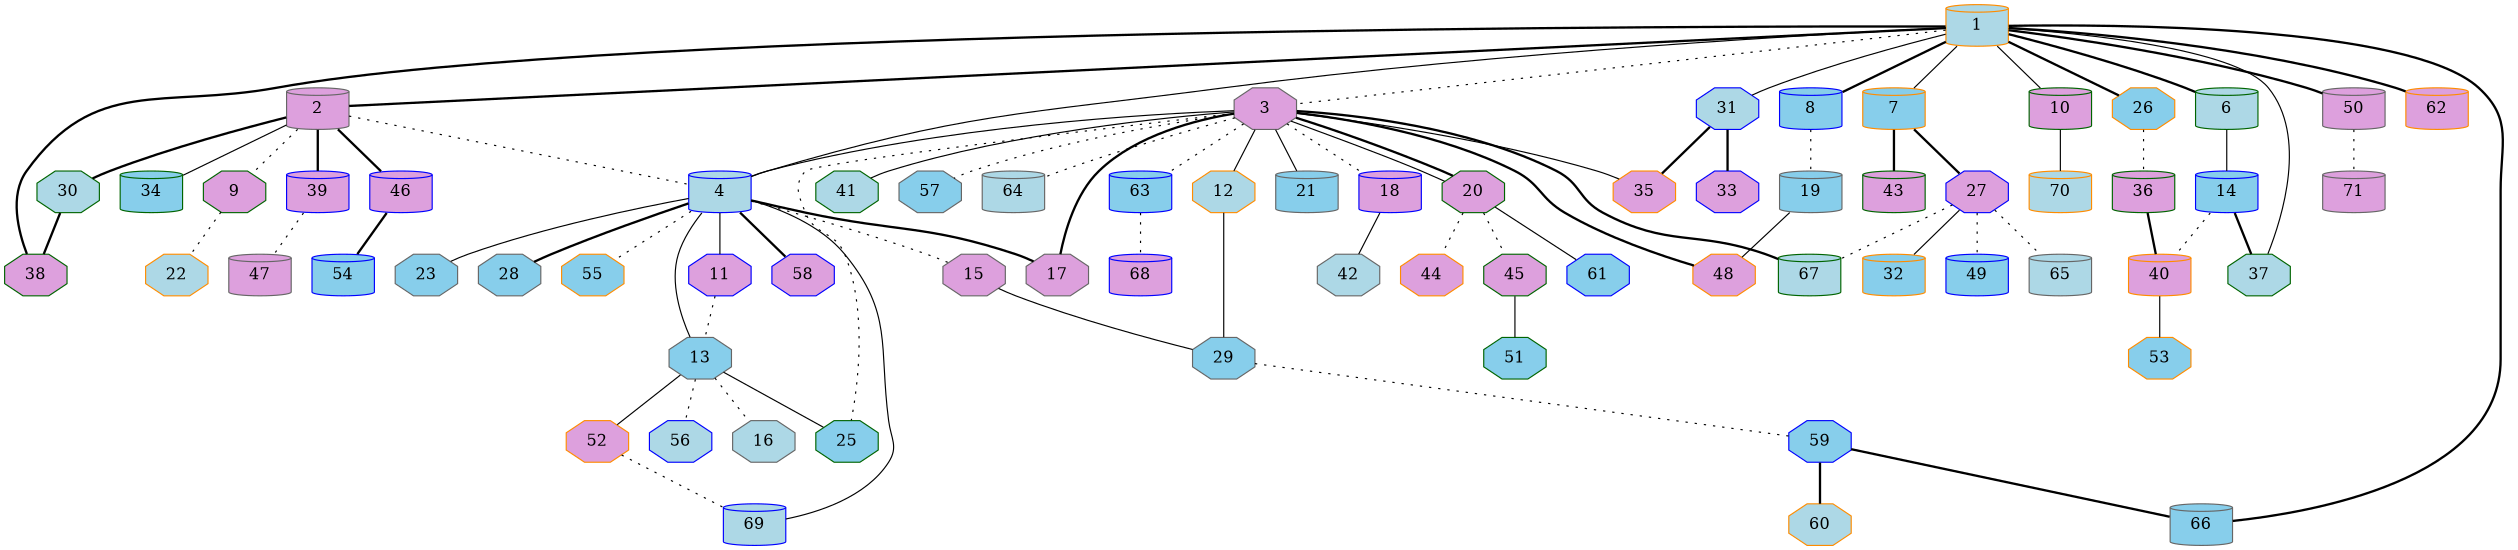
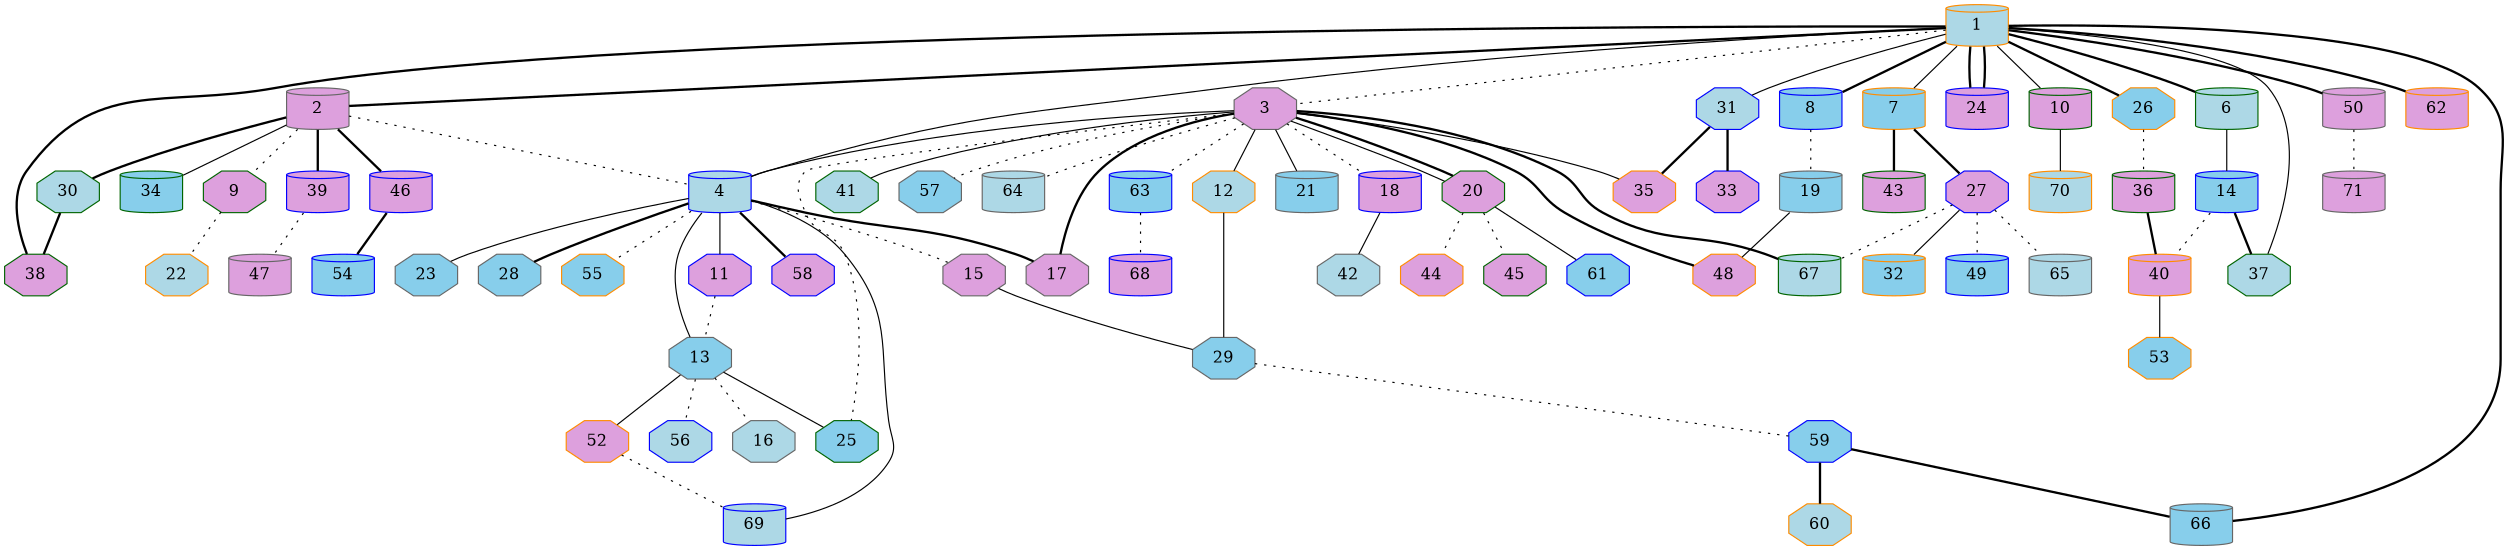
none -> (1977, 109)
(1515, 358) -> none
